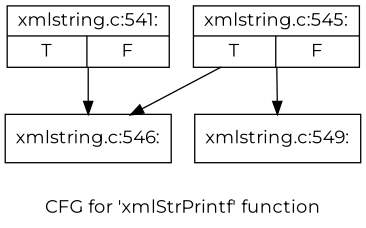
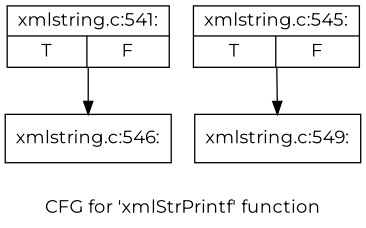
(182, 88) -> none
